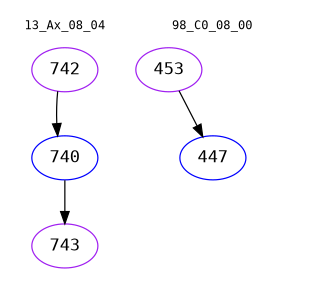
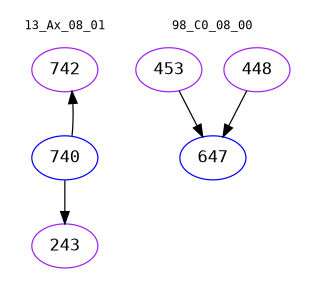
(65, 26) -> (65, 26)
none -> (257, 70)
(57, 107) -> (73, 120)
(213, 158) -> (213, 158)
(65, 246) -> (65, 246)
